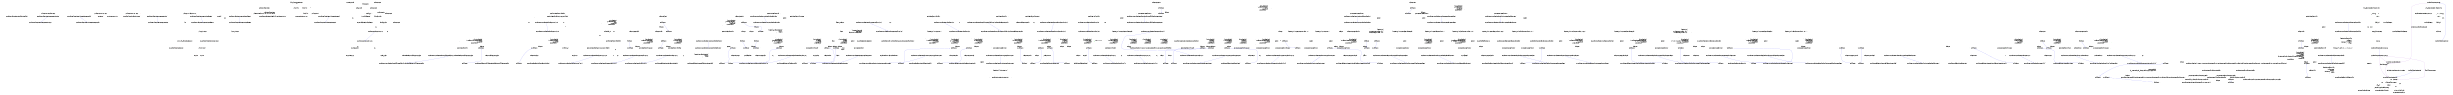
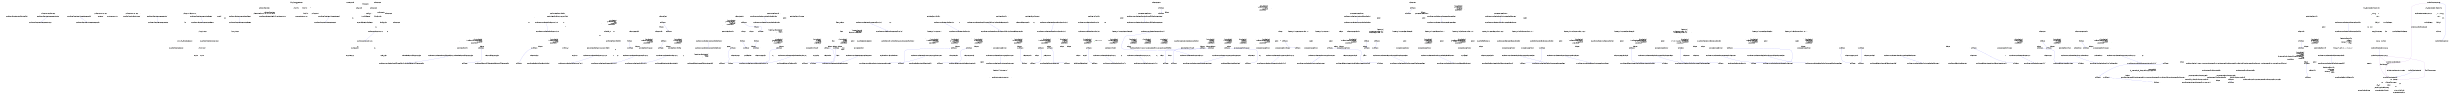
none -> (2384, 41)
